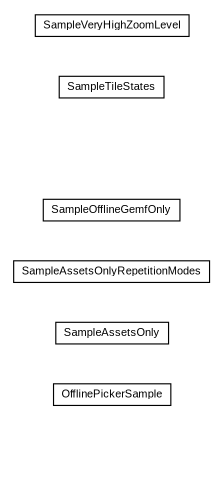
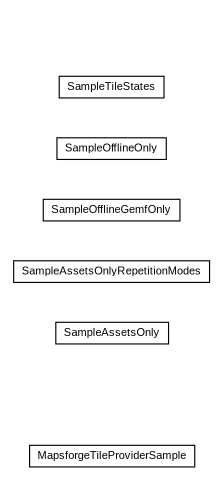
(112, 25) -> none
none -> (112, 148)
(112, 394) -> none
none -> (112, 456)
